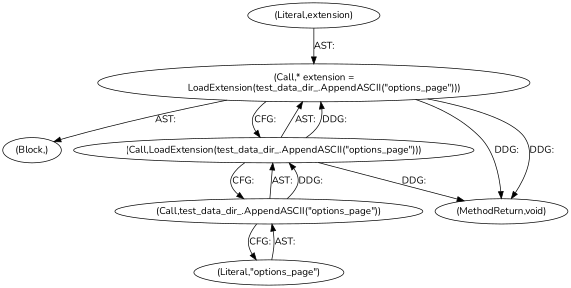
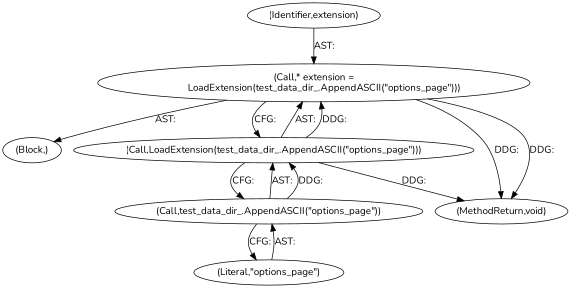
(314, 15) -> (314, 15)
